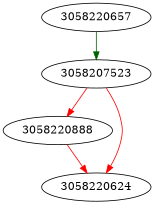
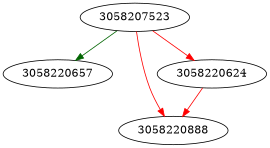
(96, 42) -> (99, 43)
(75, 156) -> (195, 99)
